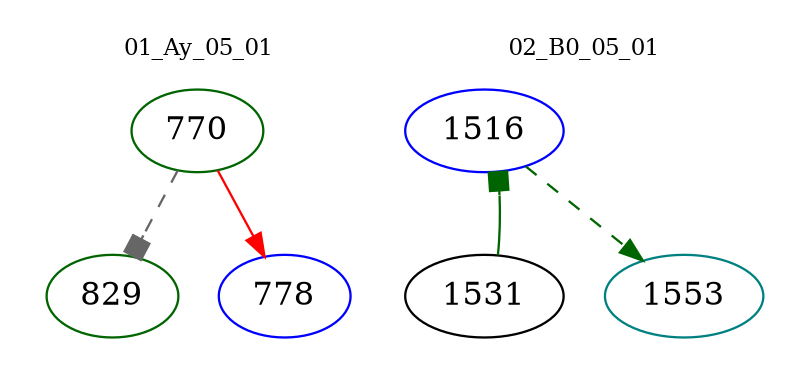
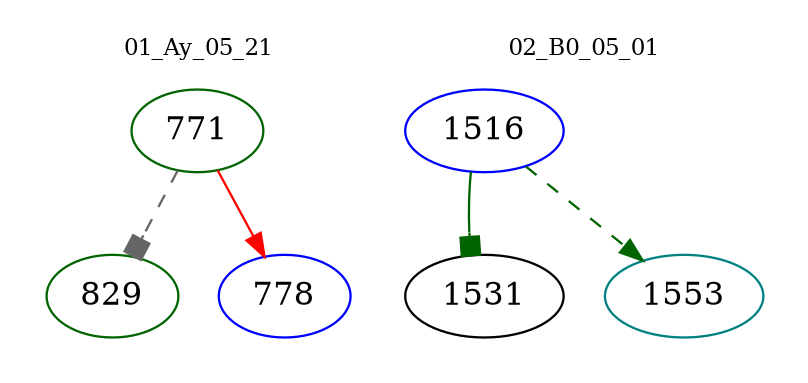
(199, 49) -> (199, 49)
(197, 131) -> (197, 131)
(500, 225) -> (469, 202)
